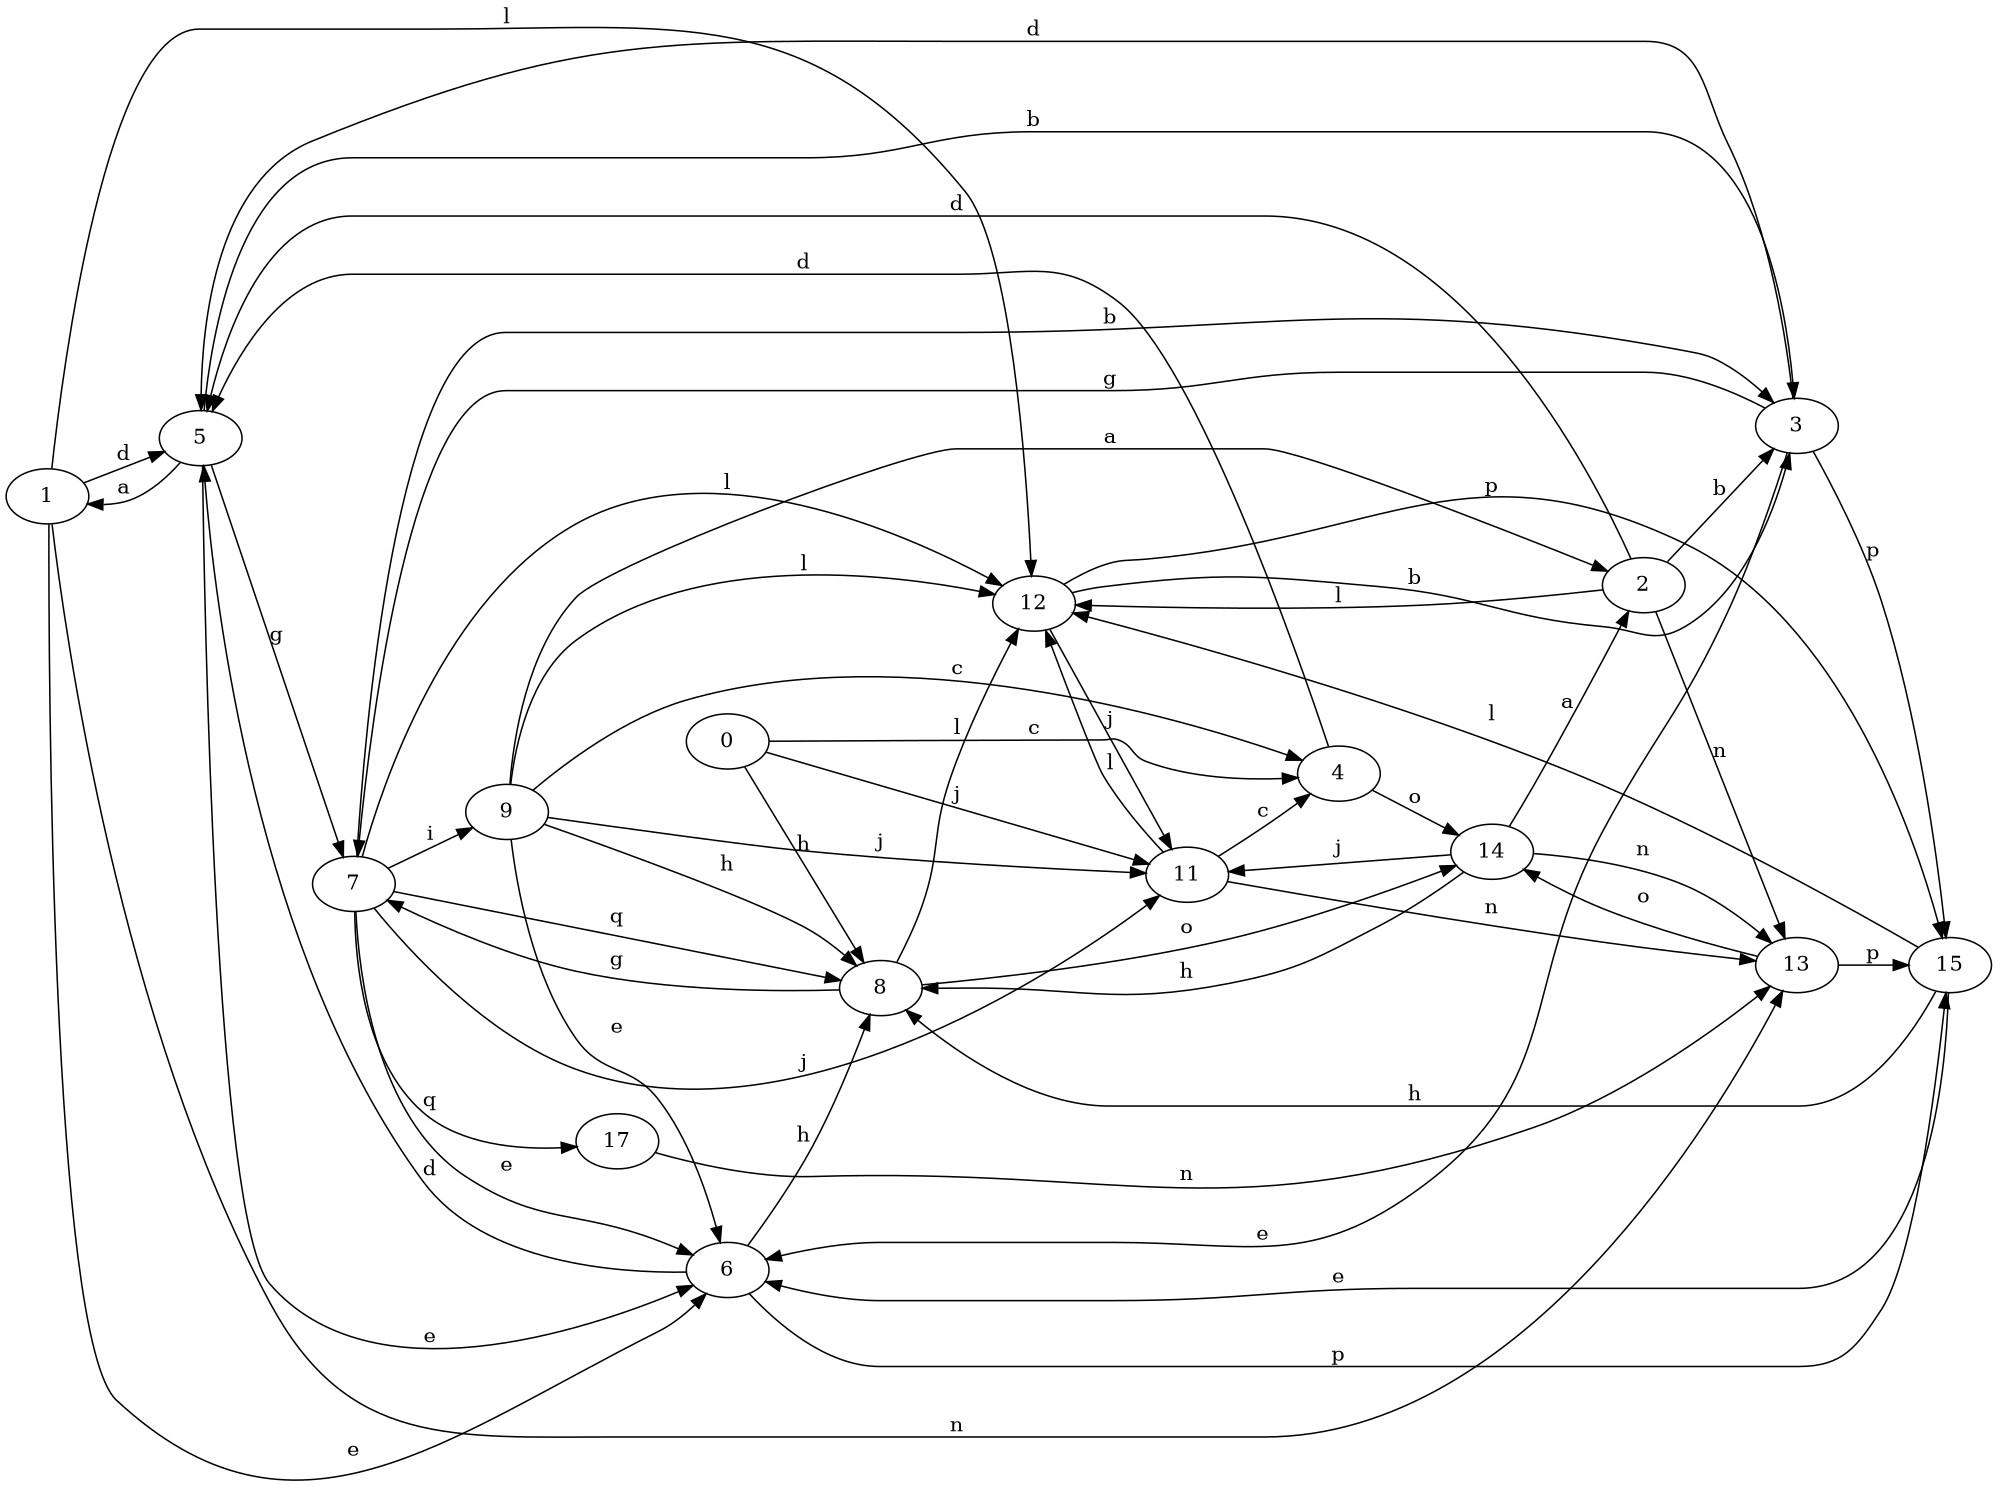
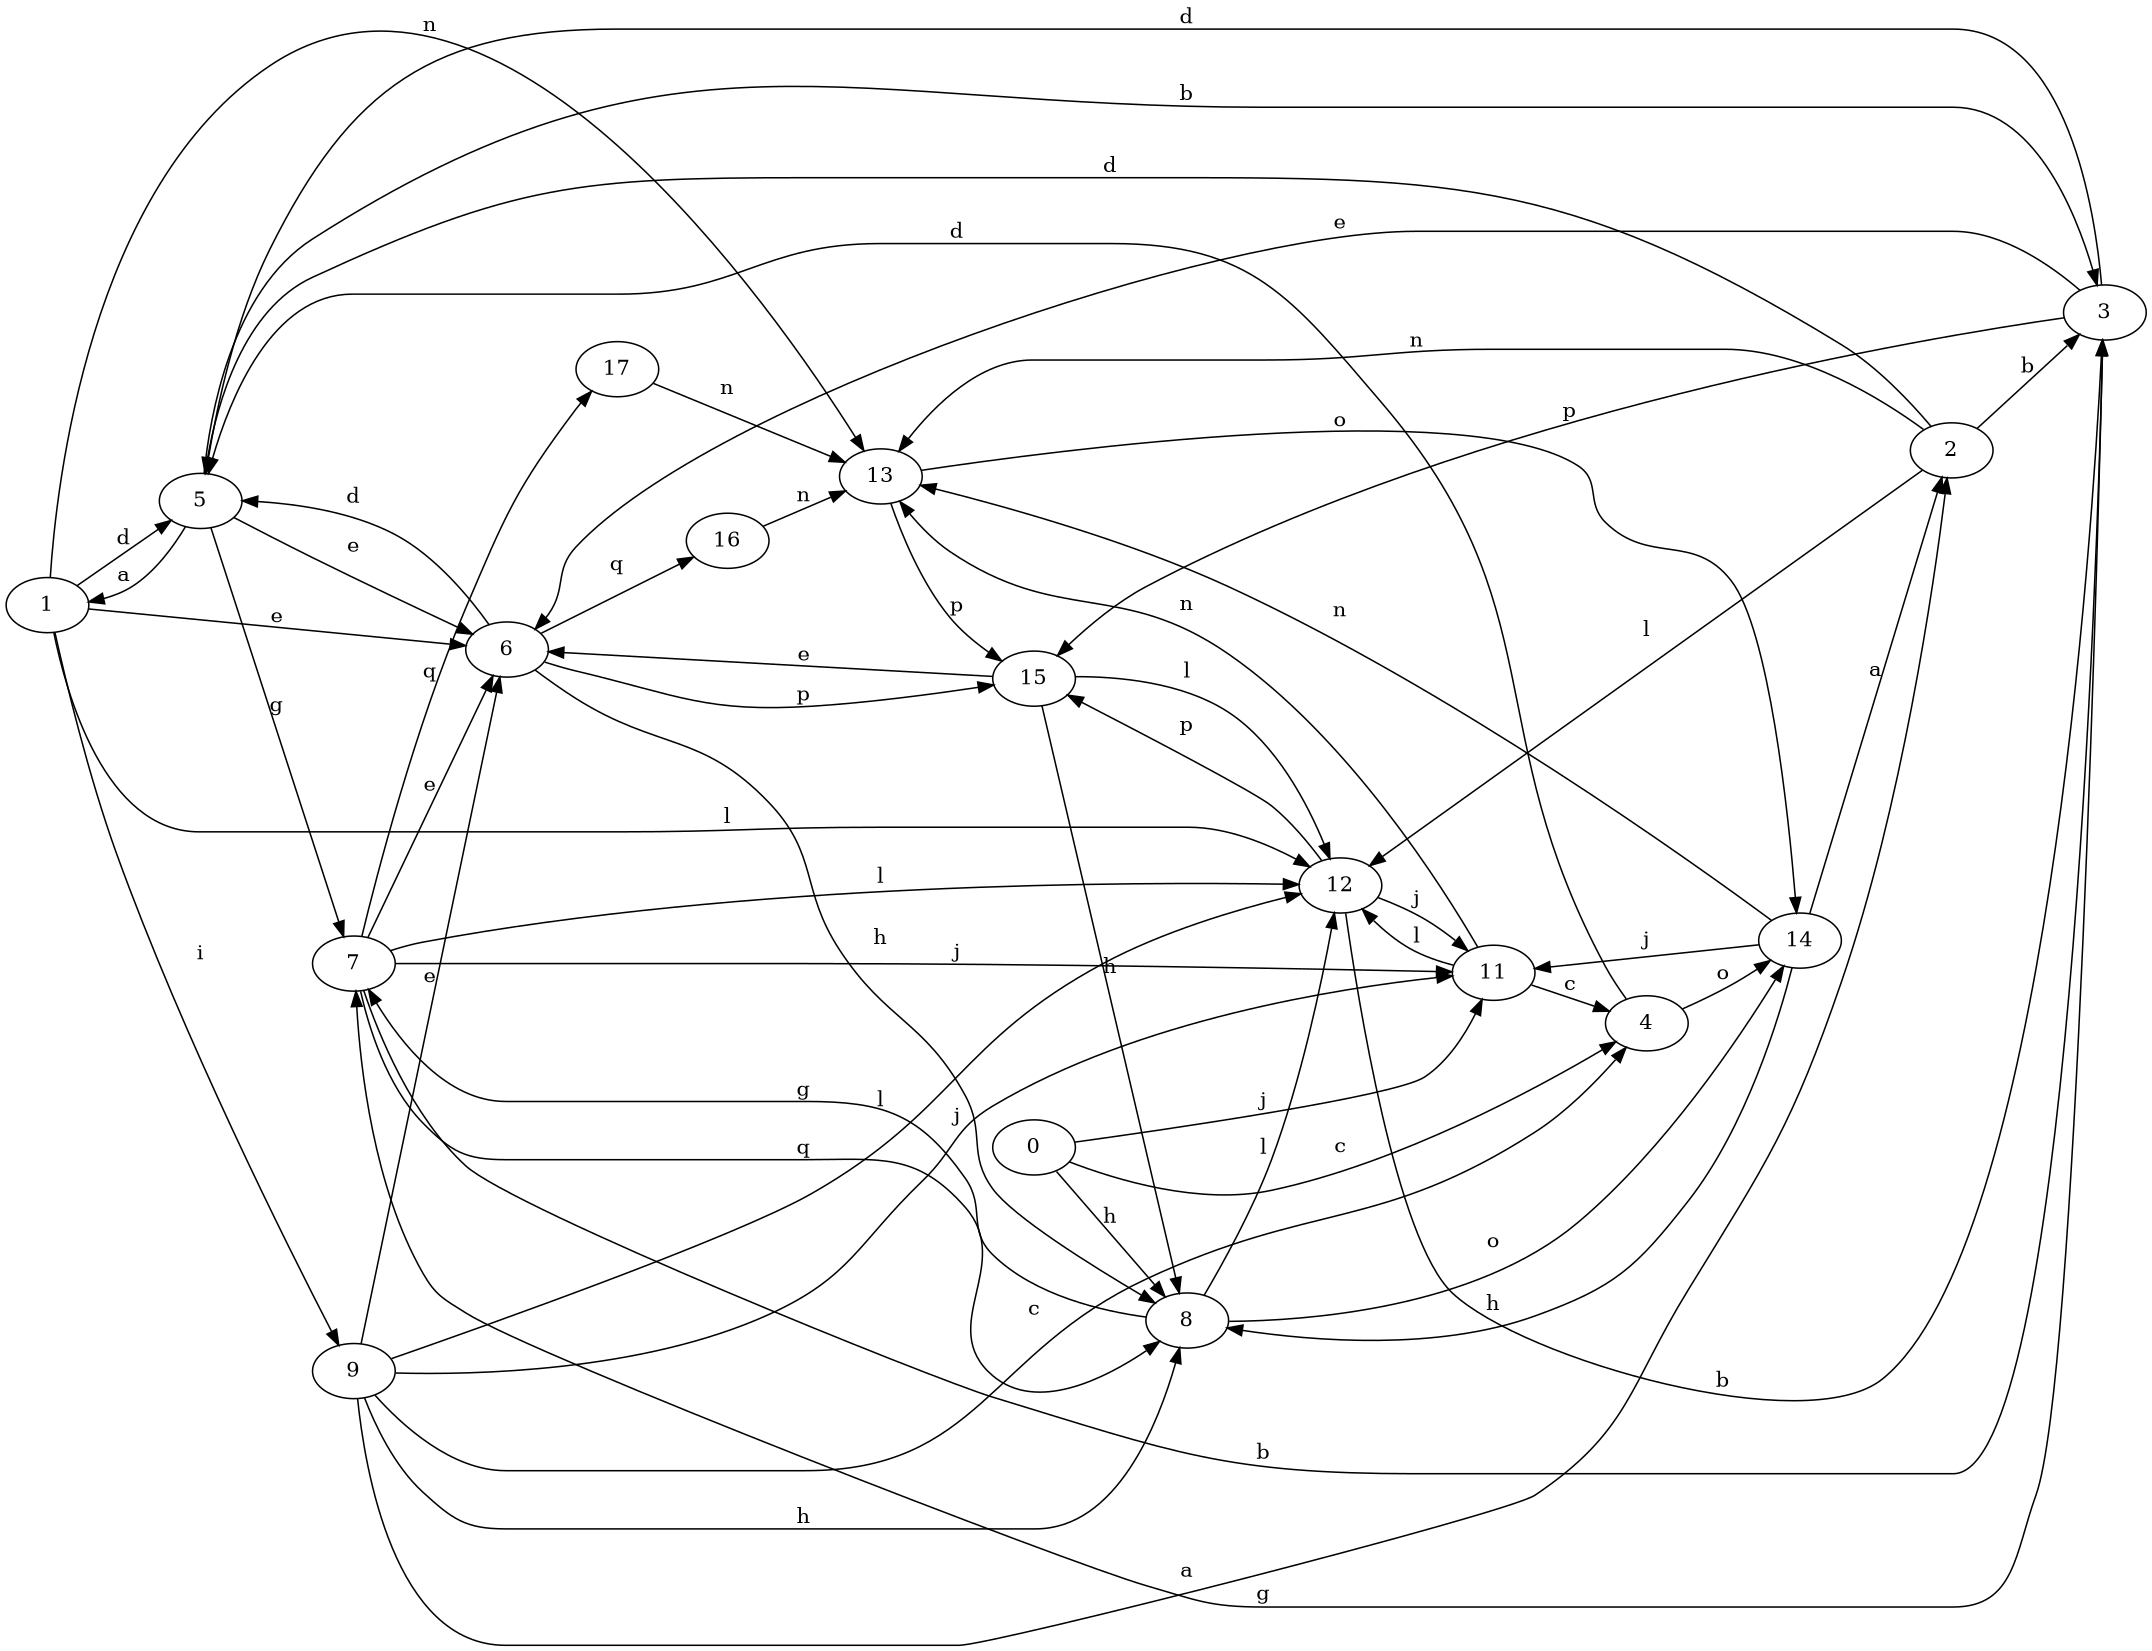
none -> (728, 541)
(423, 851) -> (171, 990)
